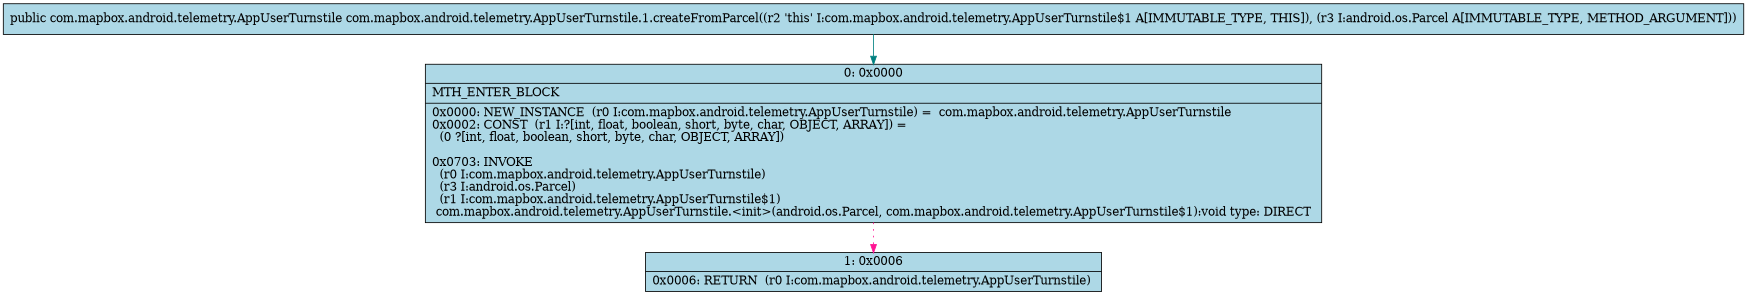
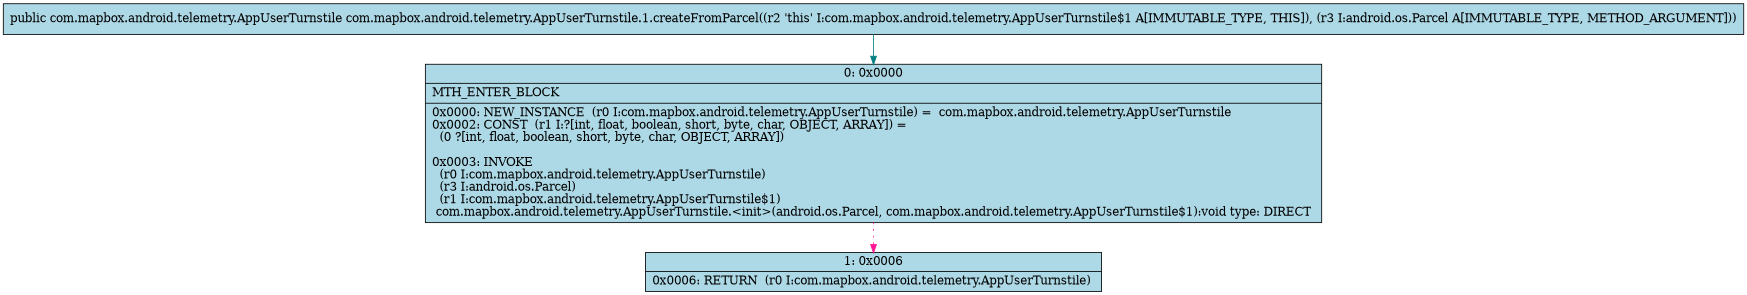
(486, 163) -> (486, 163)
